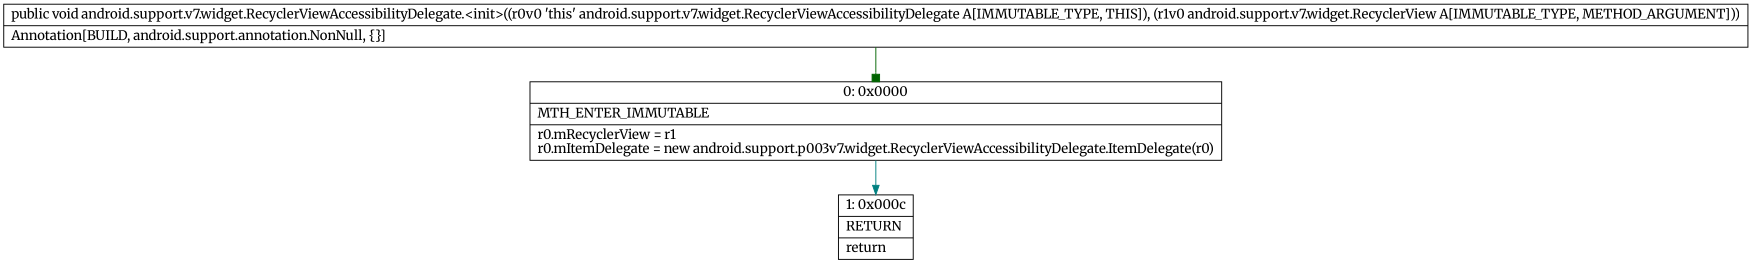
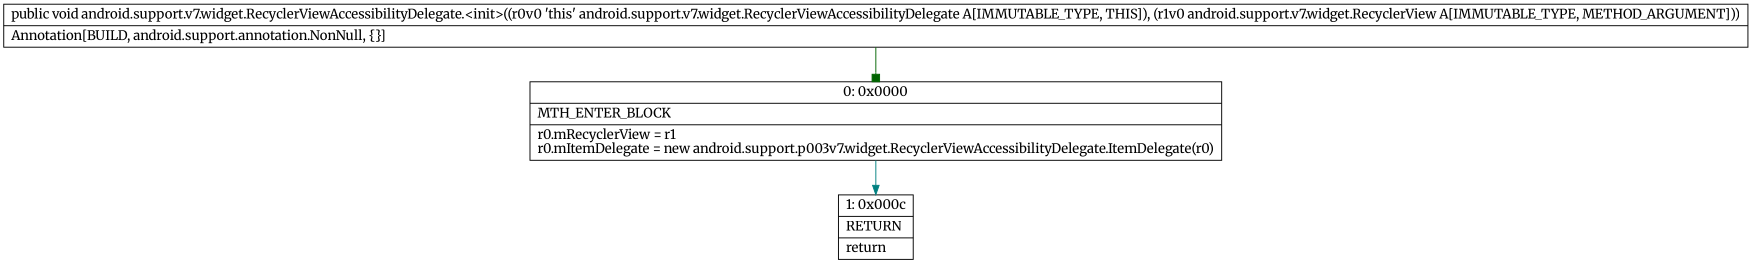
(623, 114) -> (604, 114)
